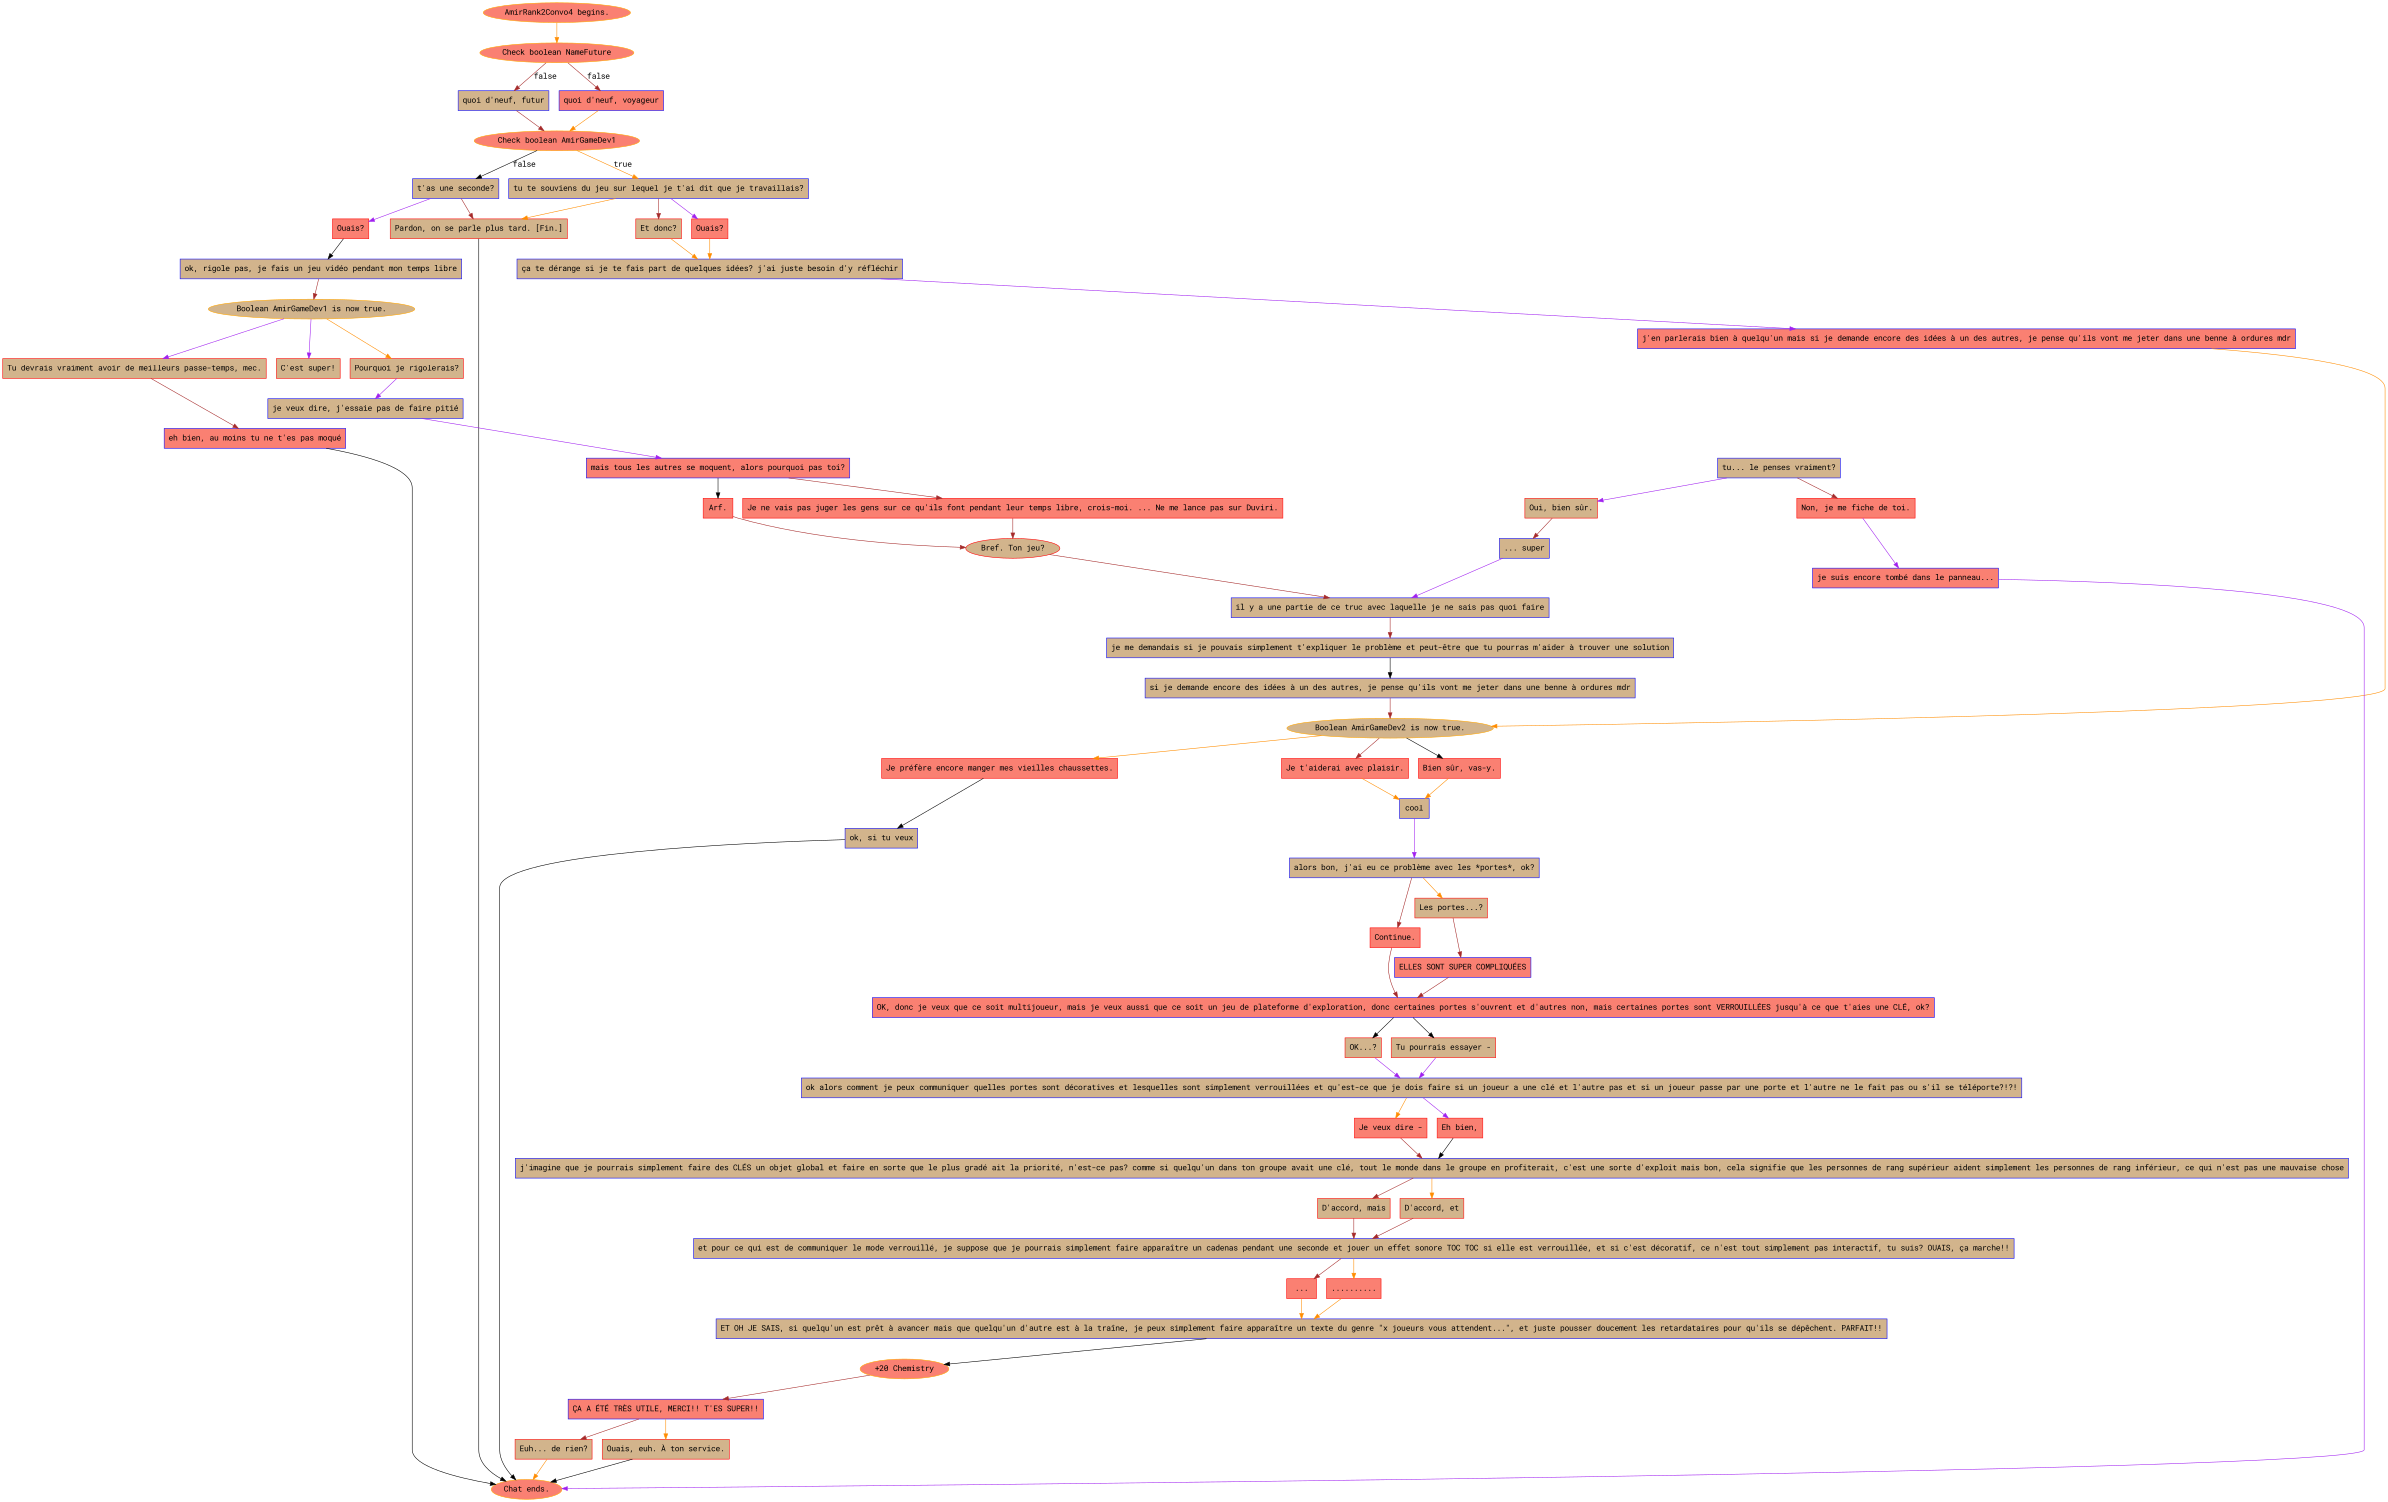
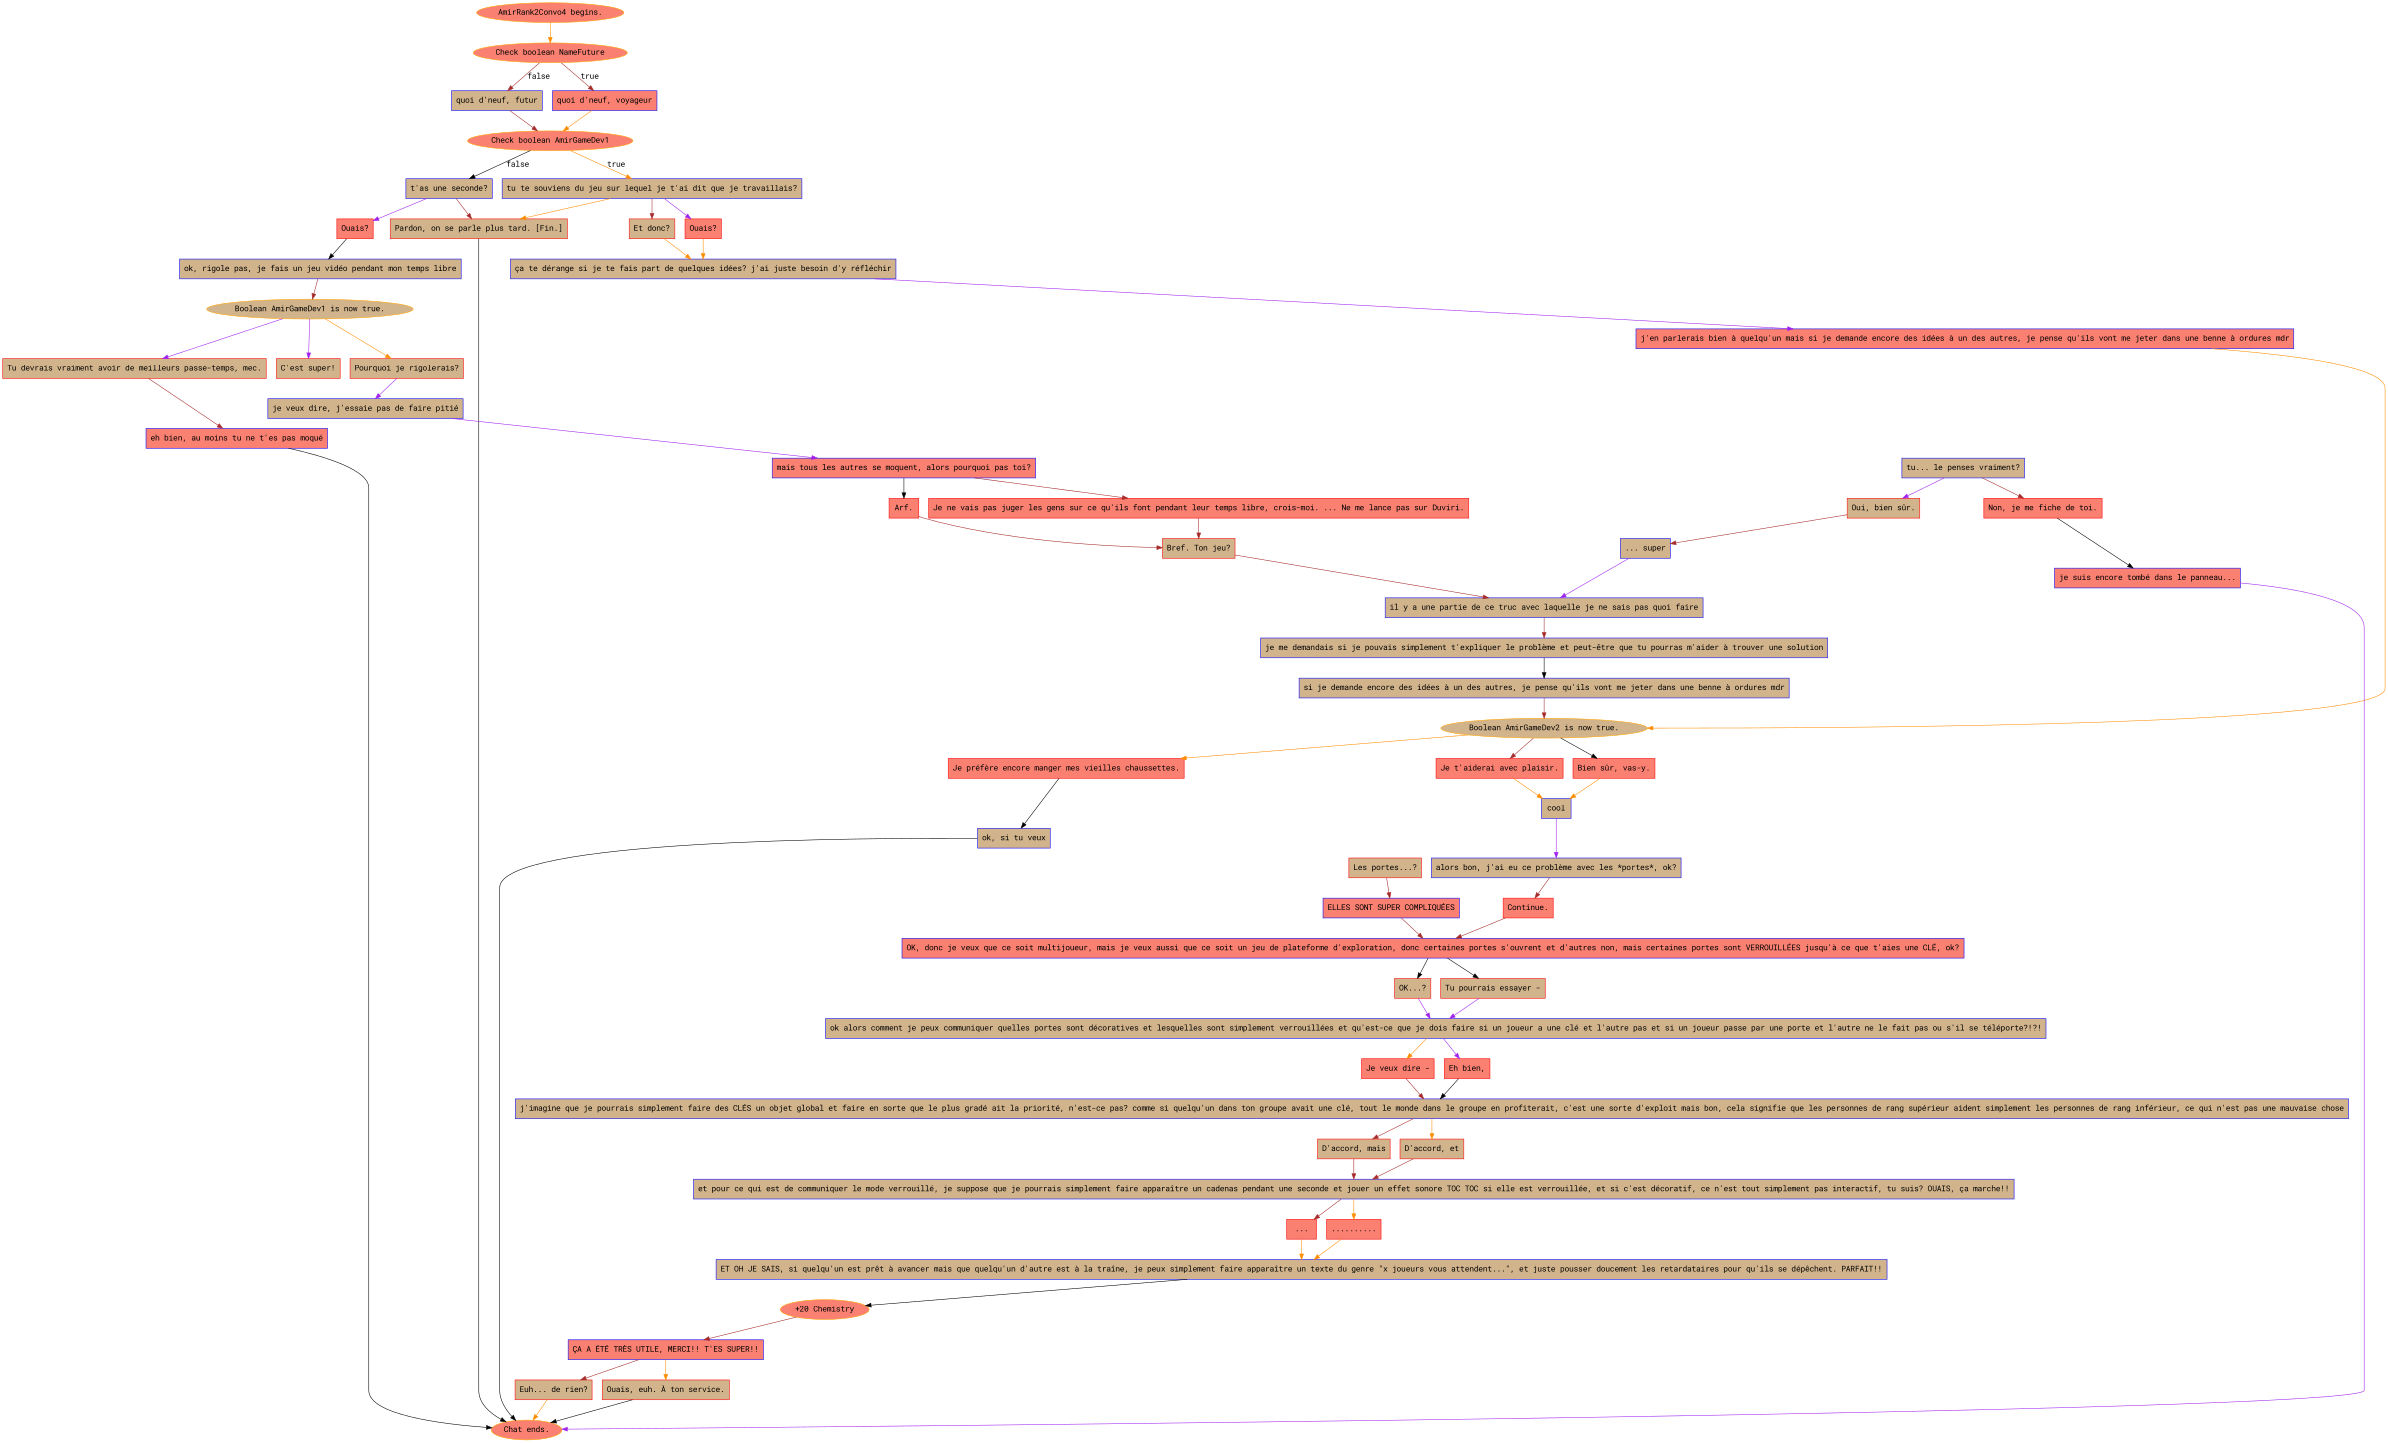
(599, 77) -> (590, 77)
(1879, 541) -> (2093, 542)
(1013, 548) -> (1199, 548)
(1431, 886) -> none
